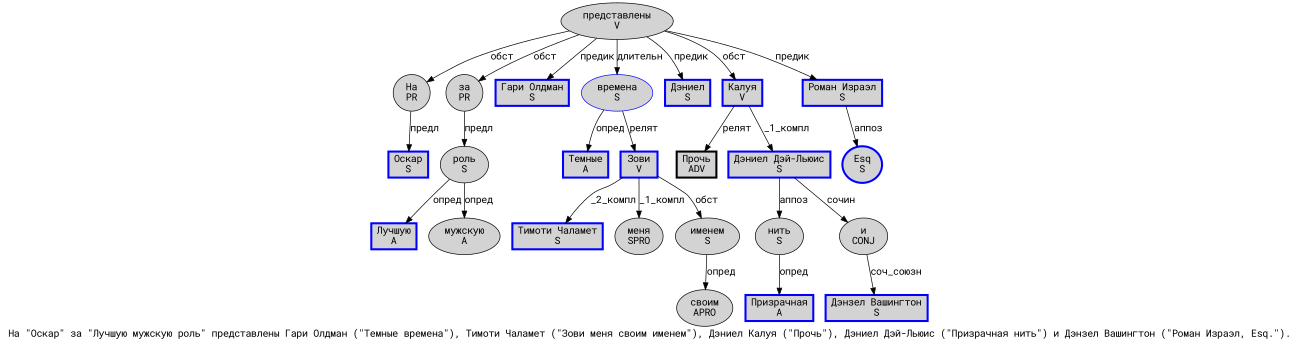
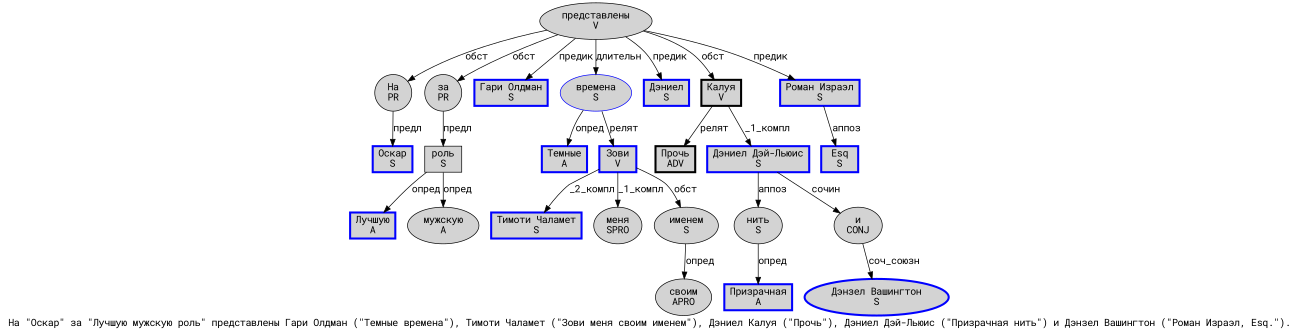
(742, 93) -> (721, 93)
(464, 165) -> (443, 159)
(862, 165) -> (840, 159)
(877, 308) -> (877, 297)
